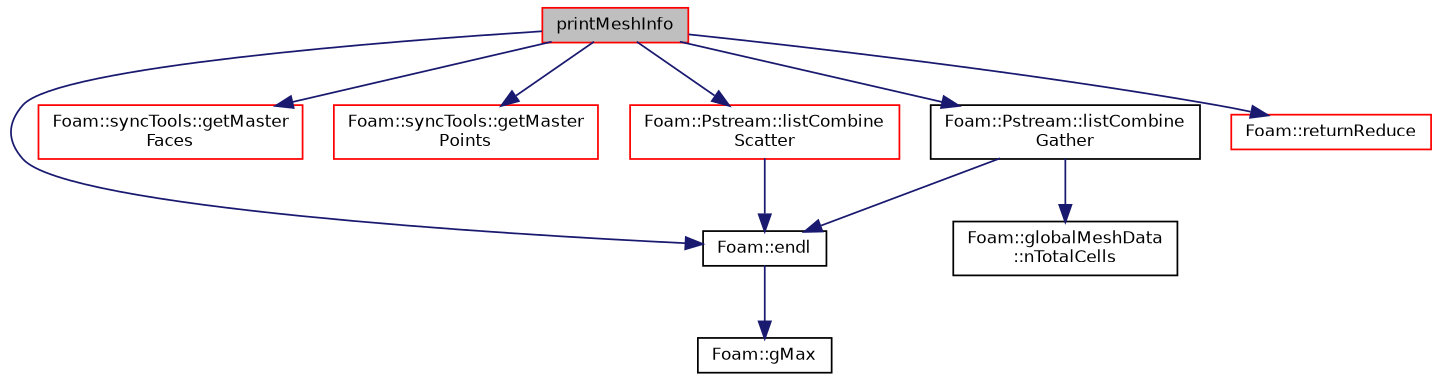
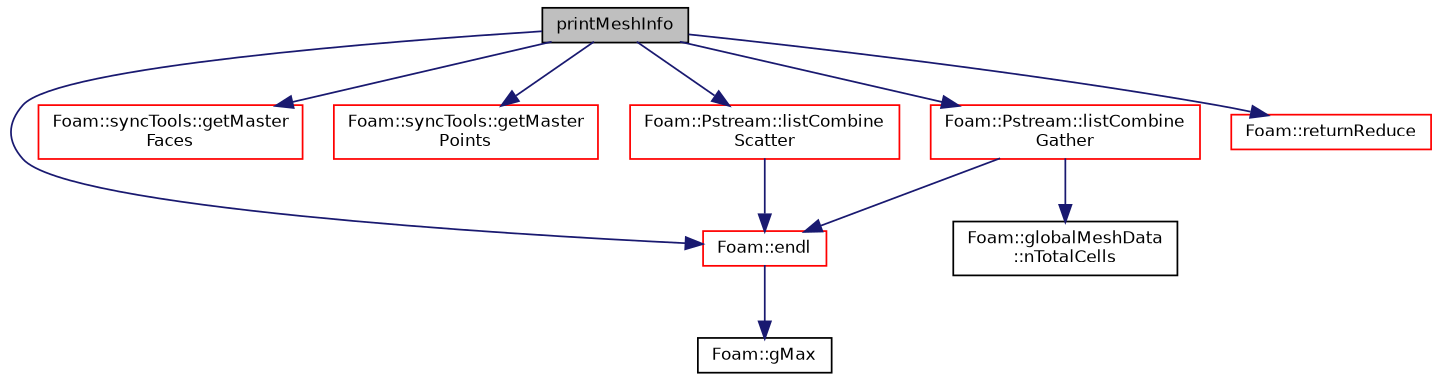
(615, 25) -> (615, 25)
(1065, 132) -> (1065, 132)
(765, 248) -> (765, 248)
